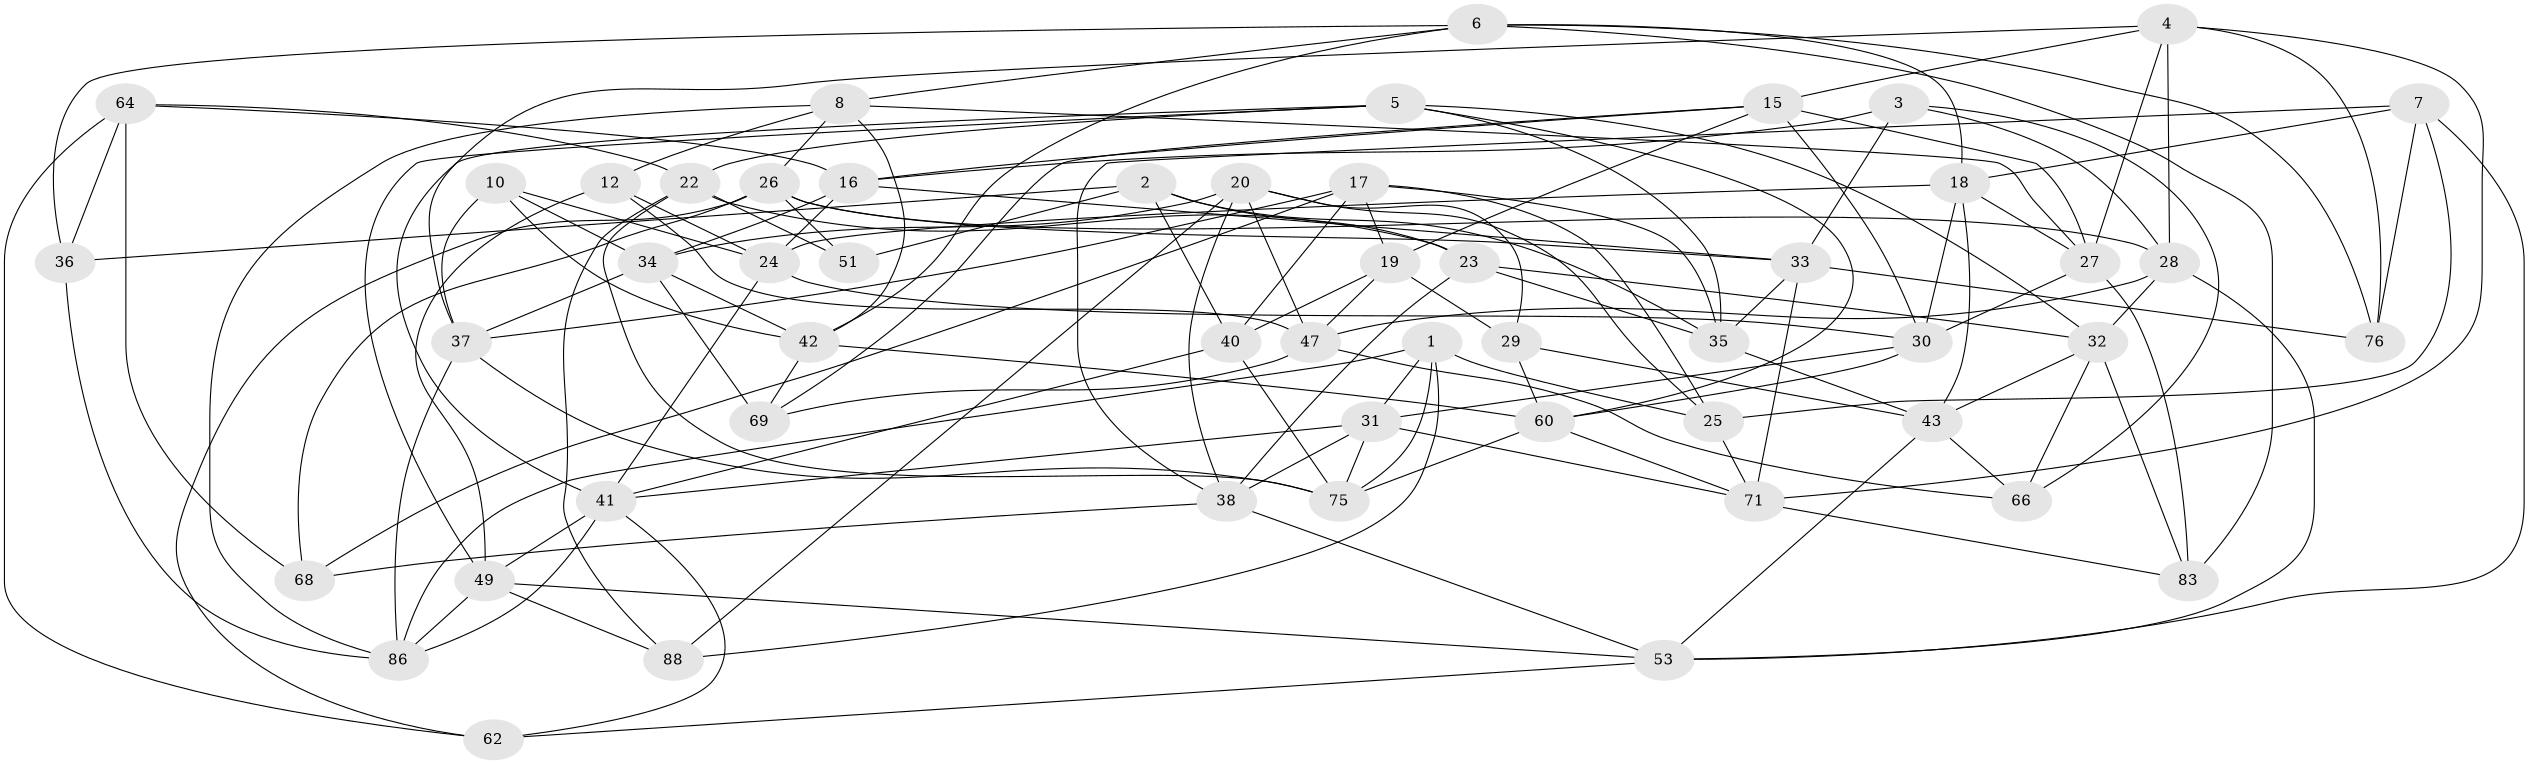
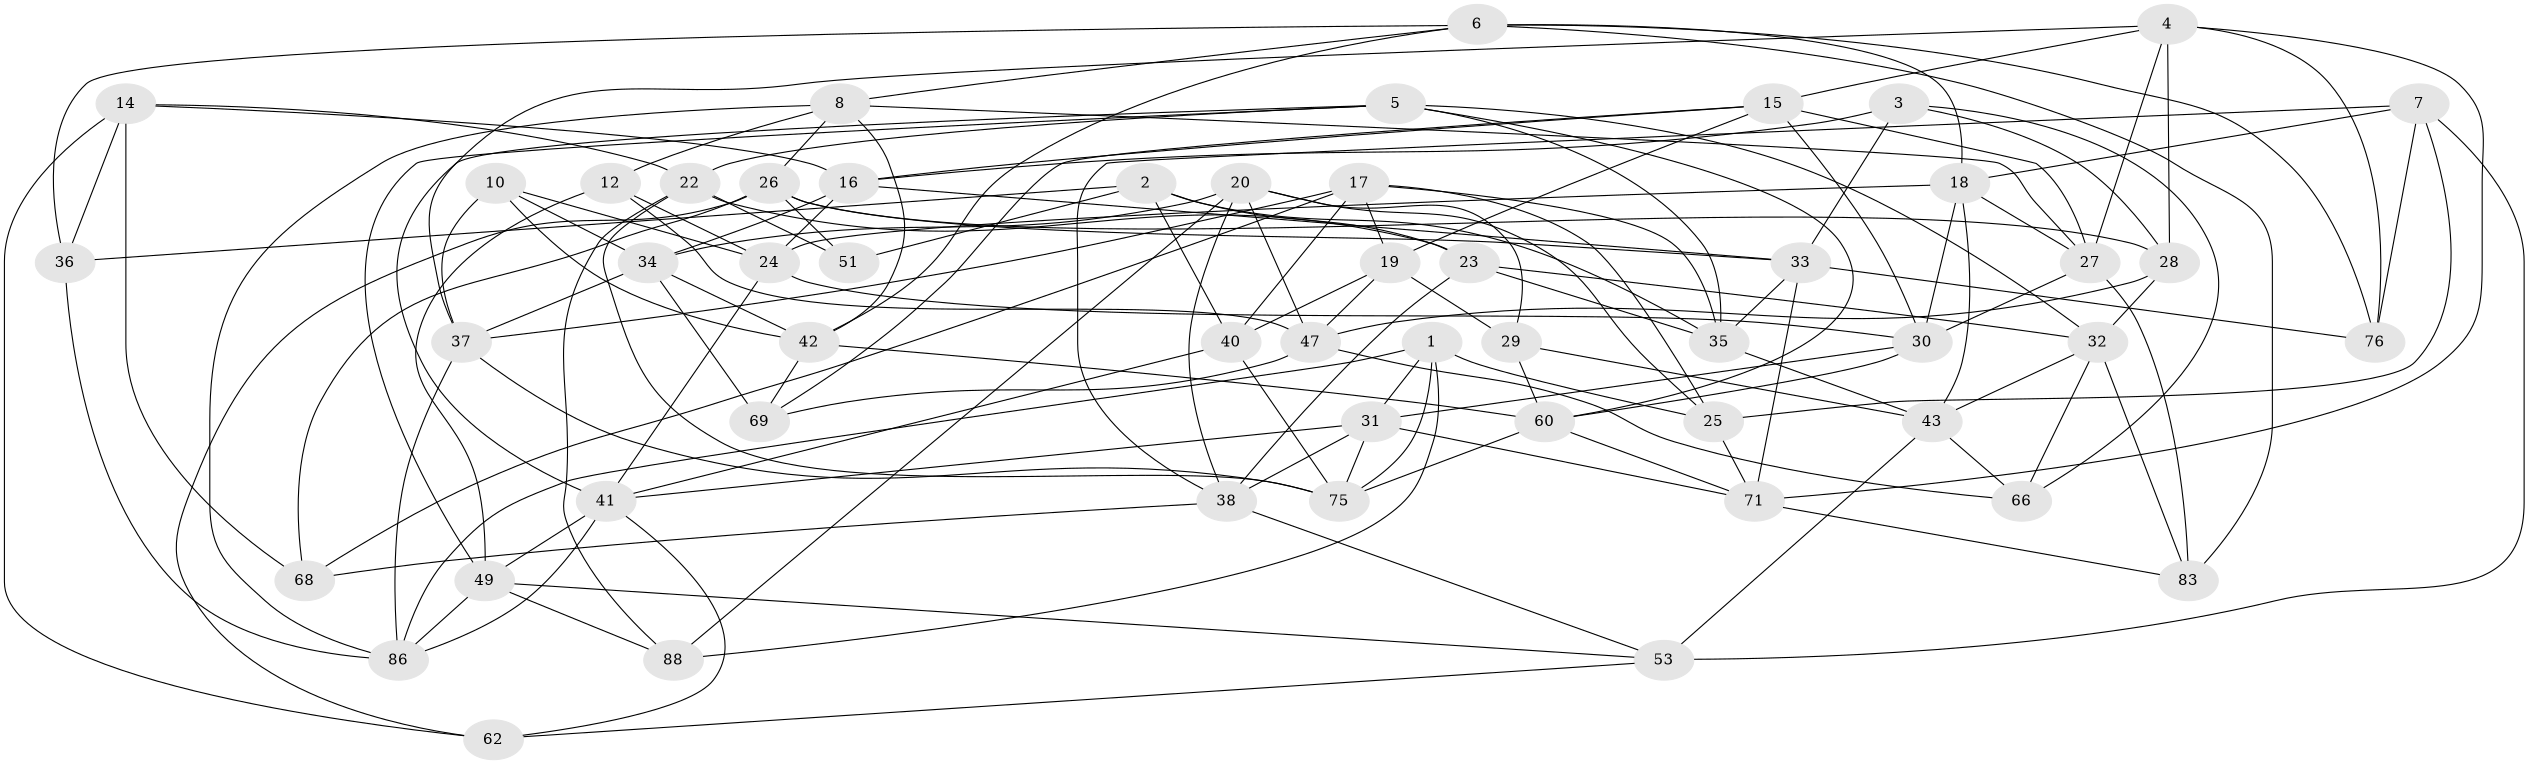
(126, 104) -> (126, 104)
(2217, 605) -> none
